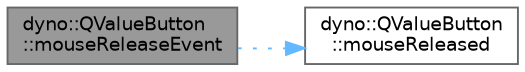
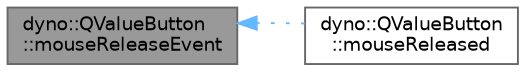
(262, 48) -> (281, 23)
